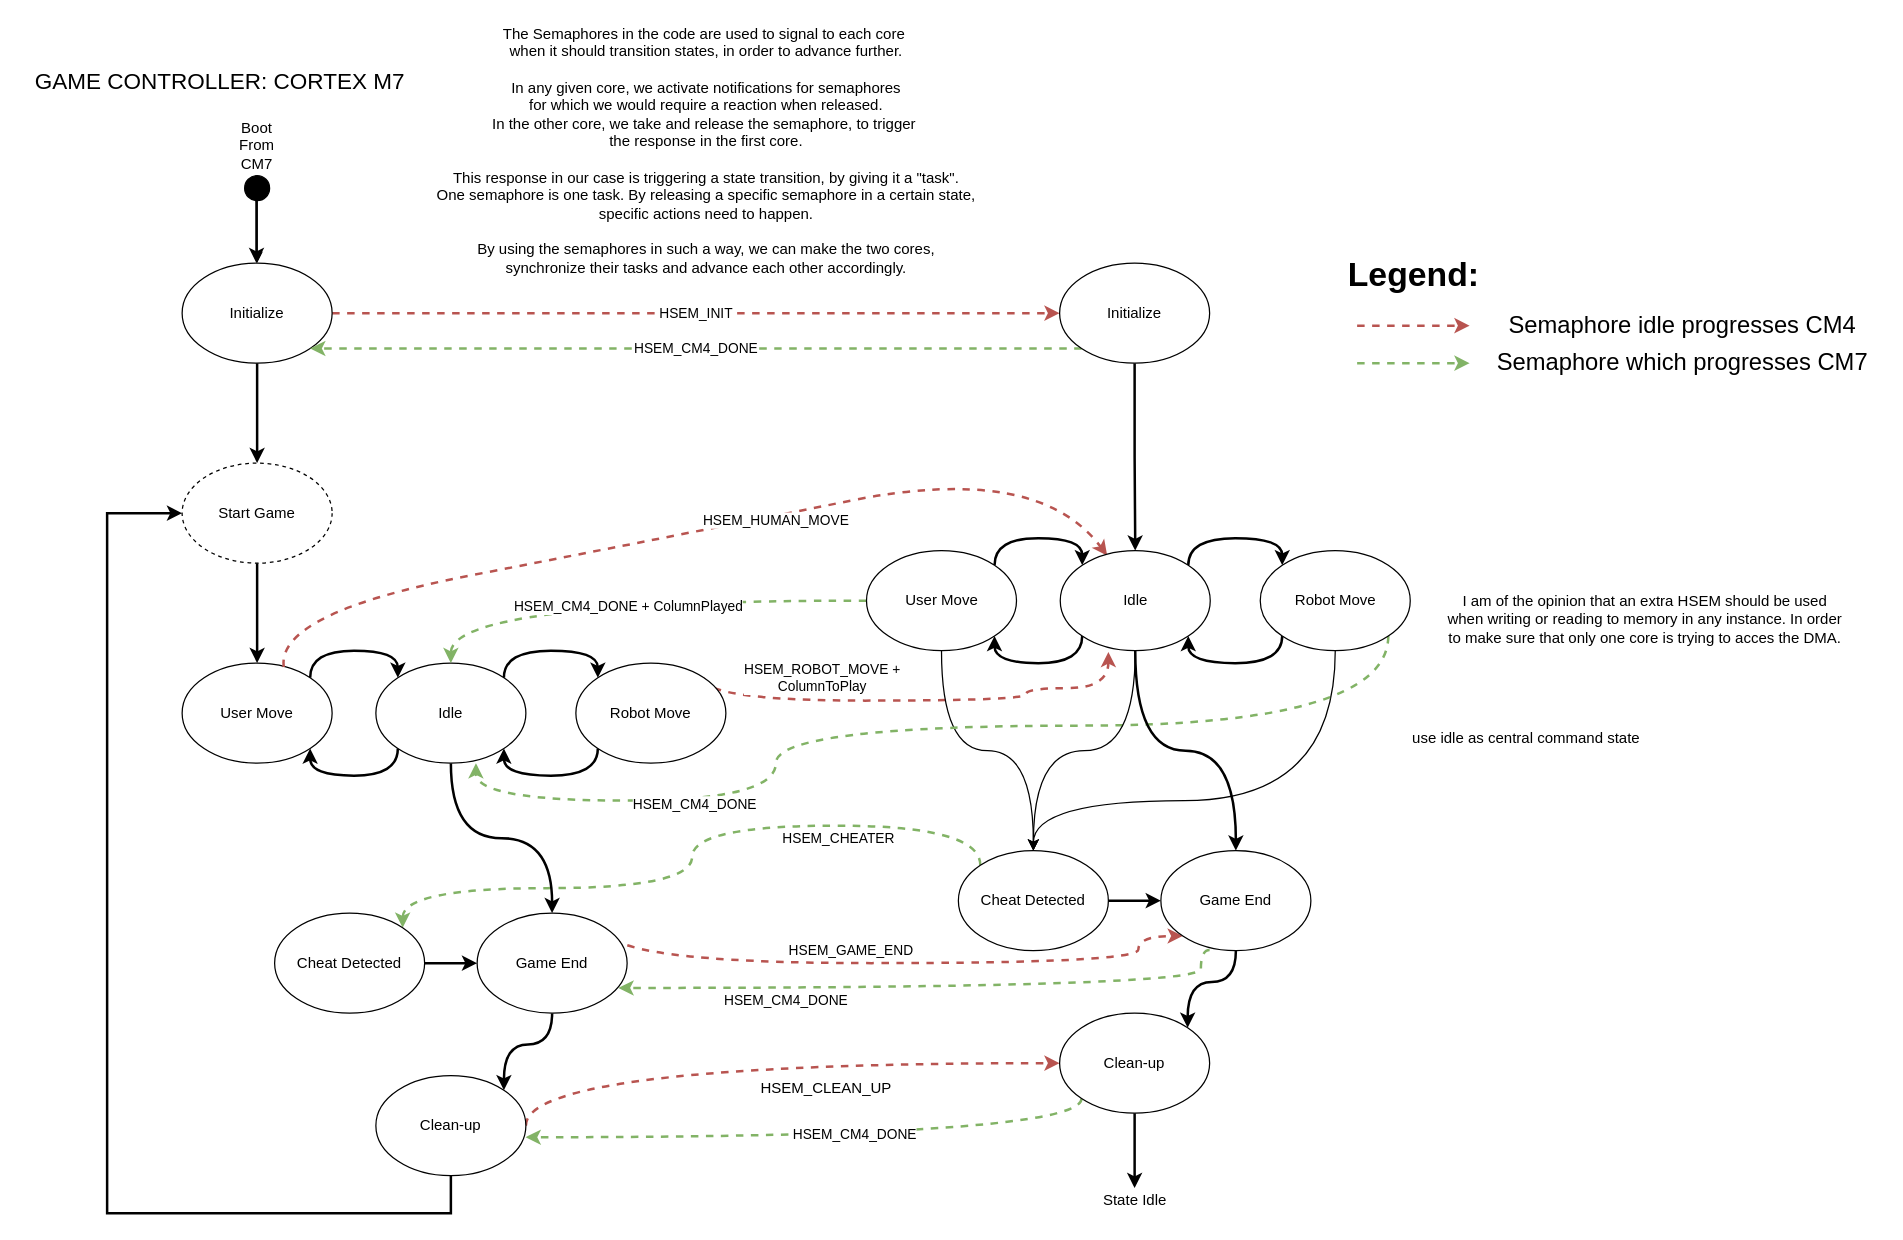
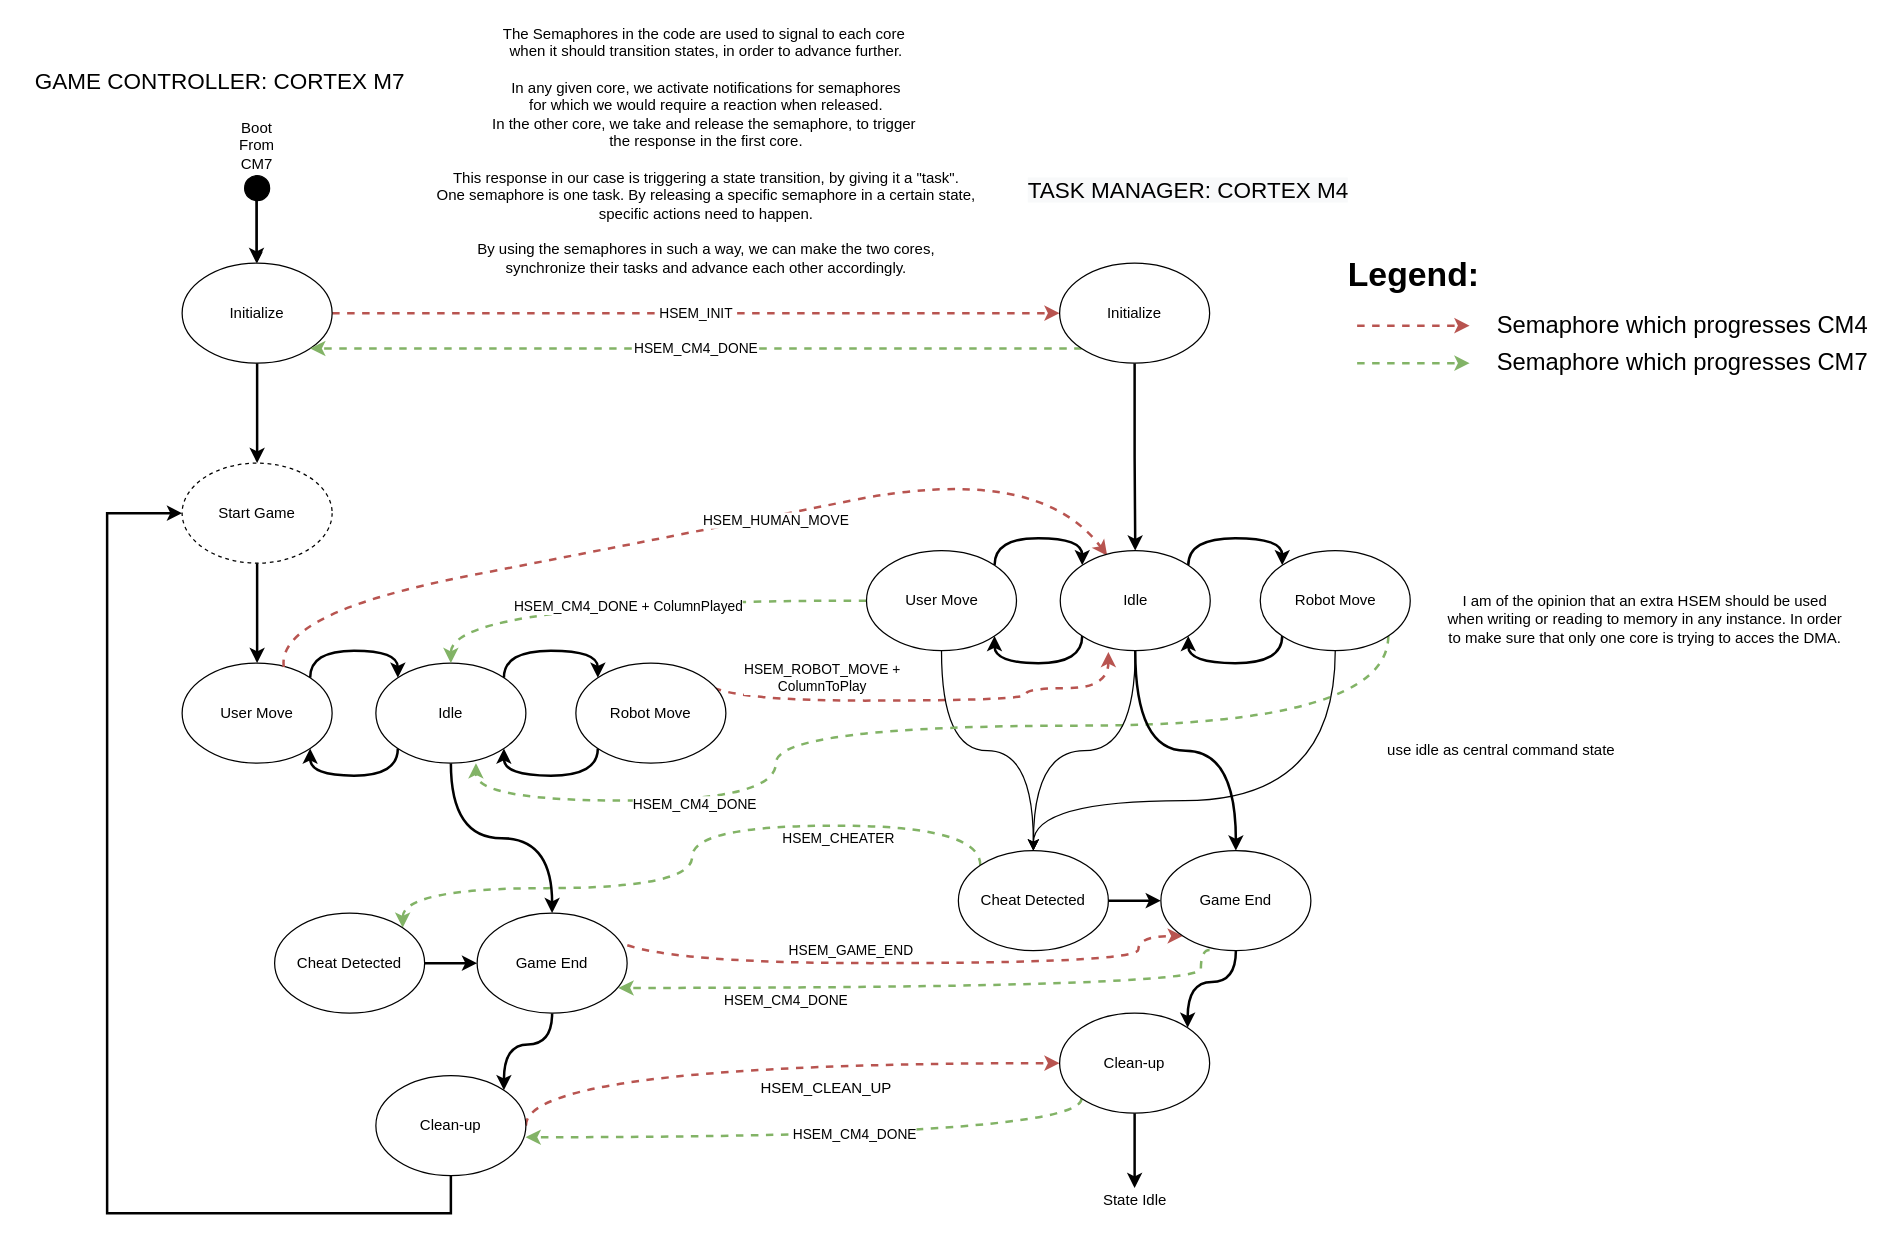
none -> (1202, 188)
(1683, 326) -> (1683, 326)
(1526, 738) -> (1501, 751)
